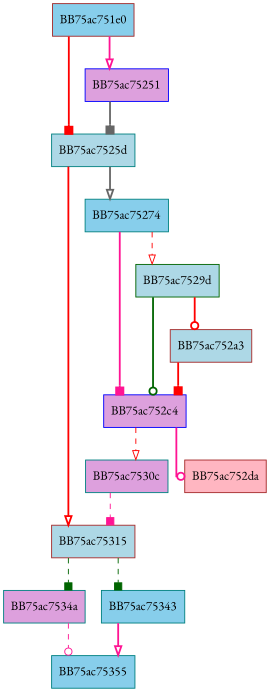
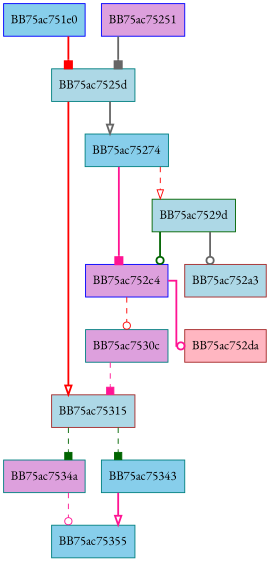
(93, 20) -> (44, 20)
(110, 48) -> none
(195, 310) -> (210, 244)
(178, 374) -> none
(136, 439) -> (127, 310)
